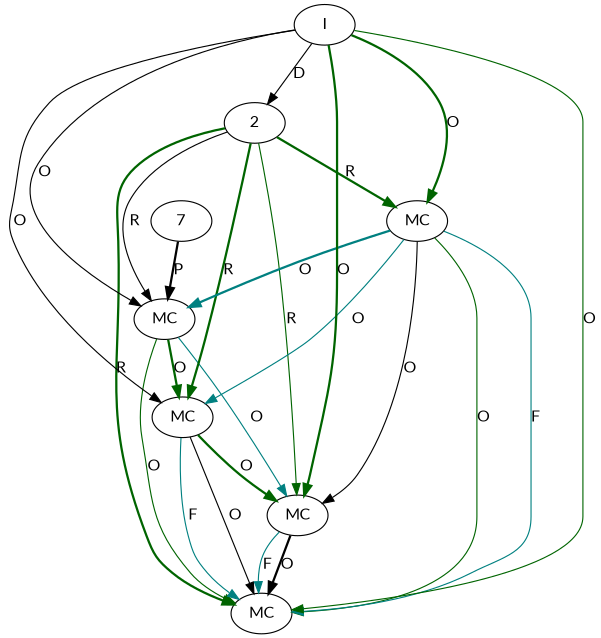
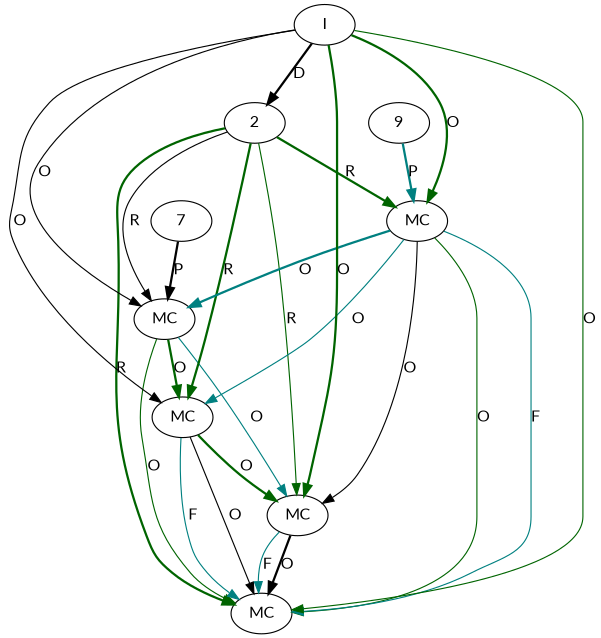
(293, 69) -> (293, 69)
none -> (399, 123)
